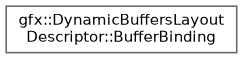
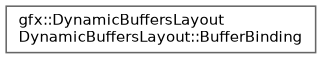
(121, 29) -> (161, 29)
